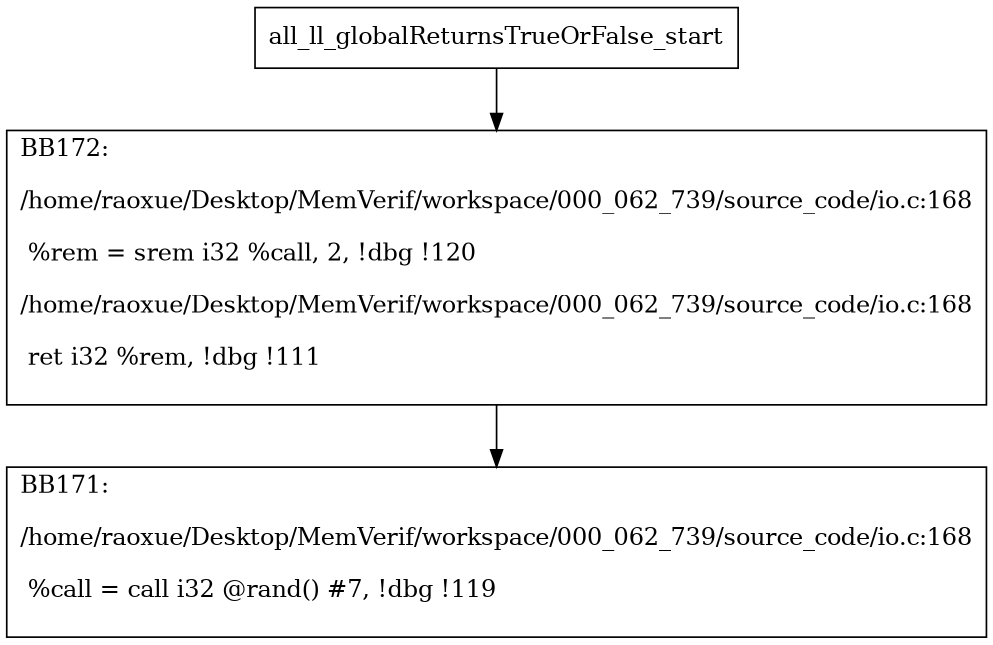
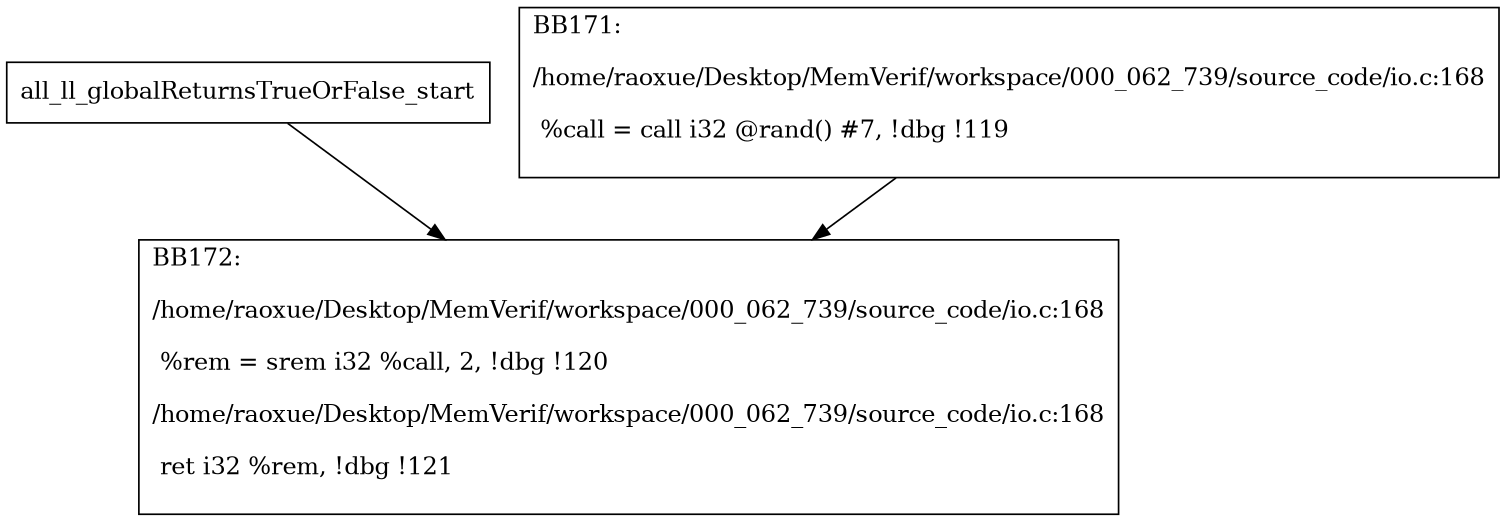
(171, 358) -> (303, 467)
(497, 427) -> (861, 203)
